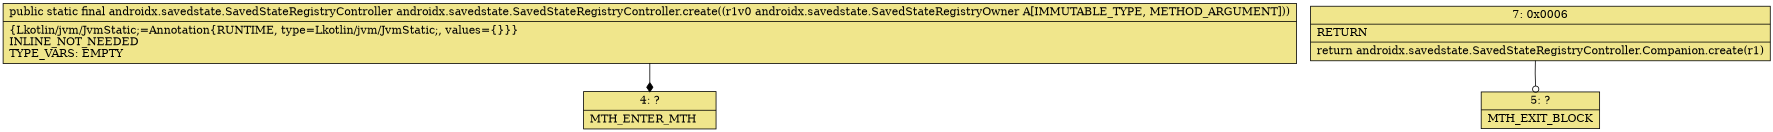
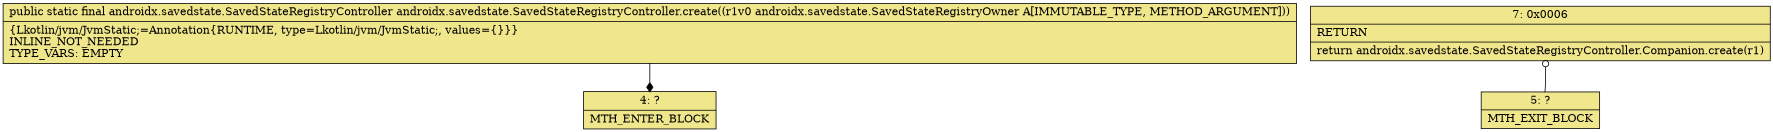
(1535, 73) -> (1546, 80)
(643, 119) -> (650, 119)
